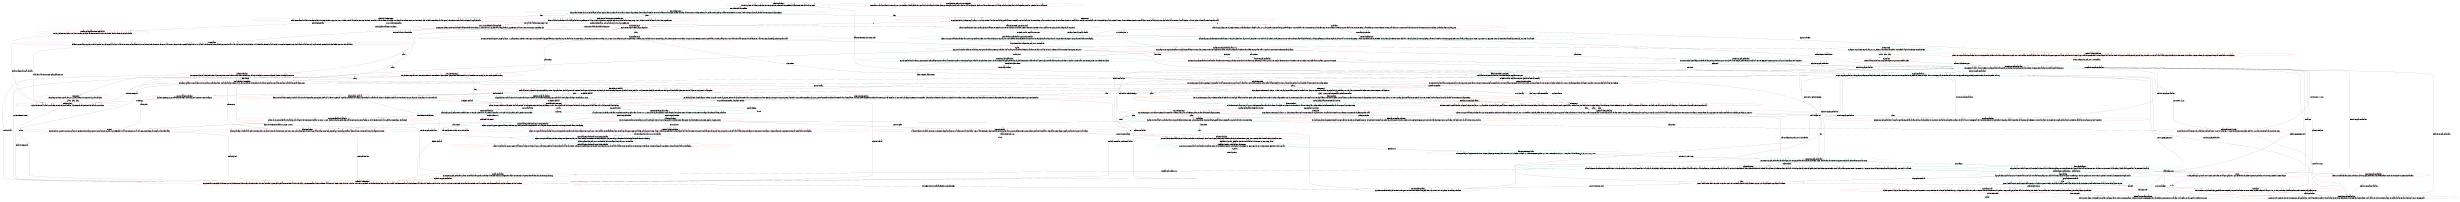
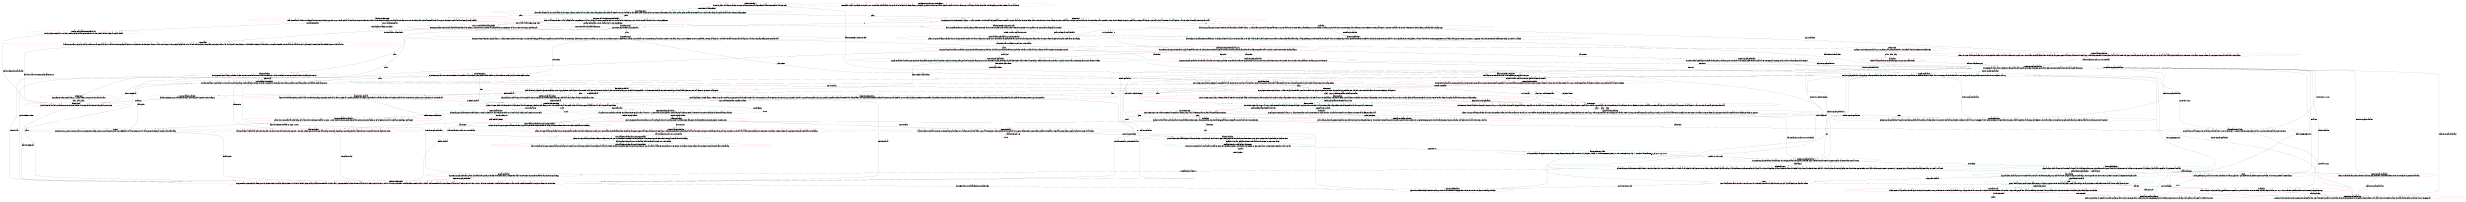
(558, 112) -> (566, 112)
(487, 119) -> (496, 119)
